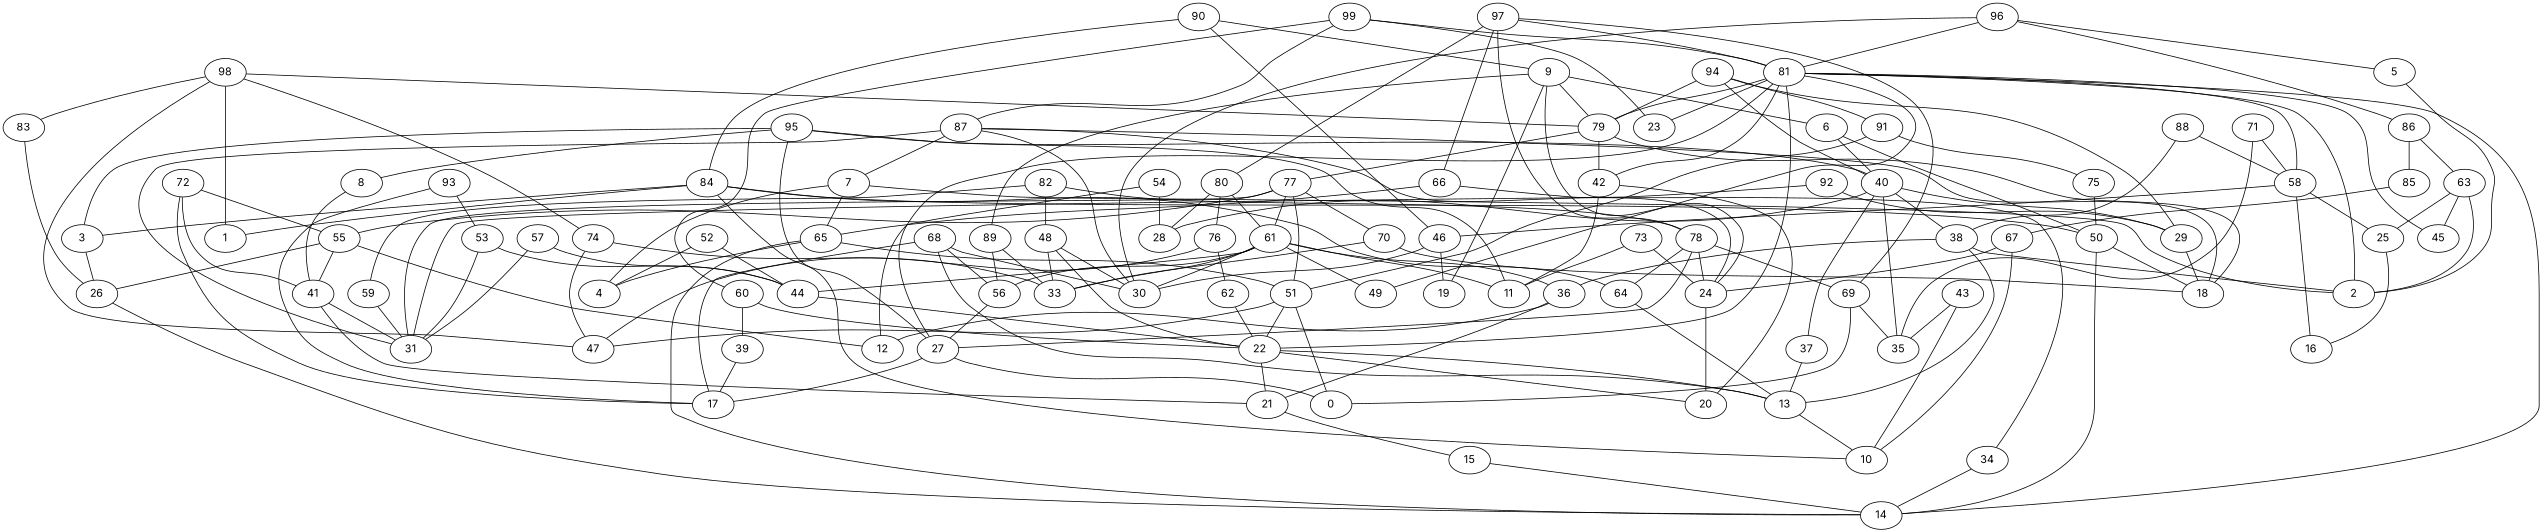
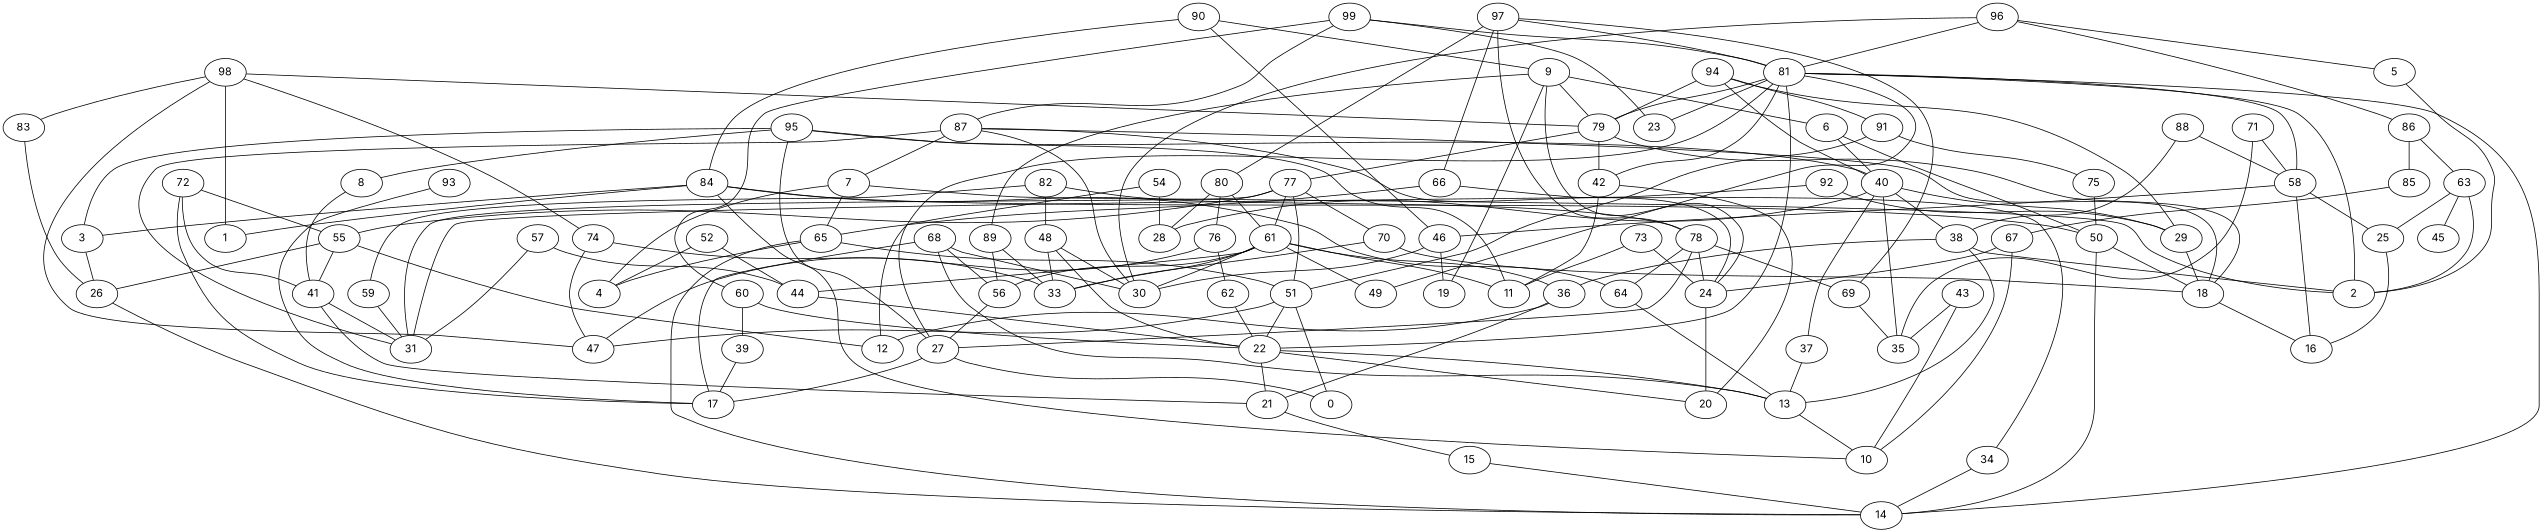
(2288, 98) -> none
(482, 239) -> none
none -> (2257, 322)
(1652, 392) -> none
